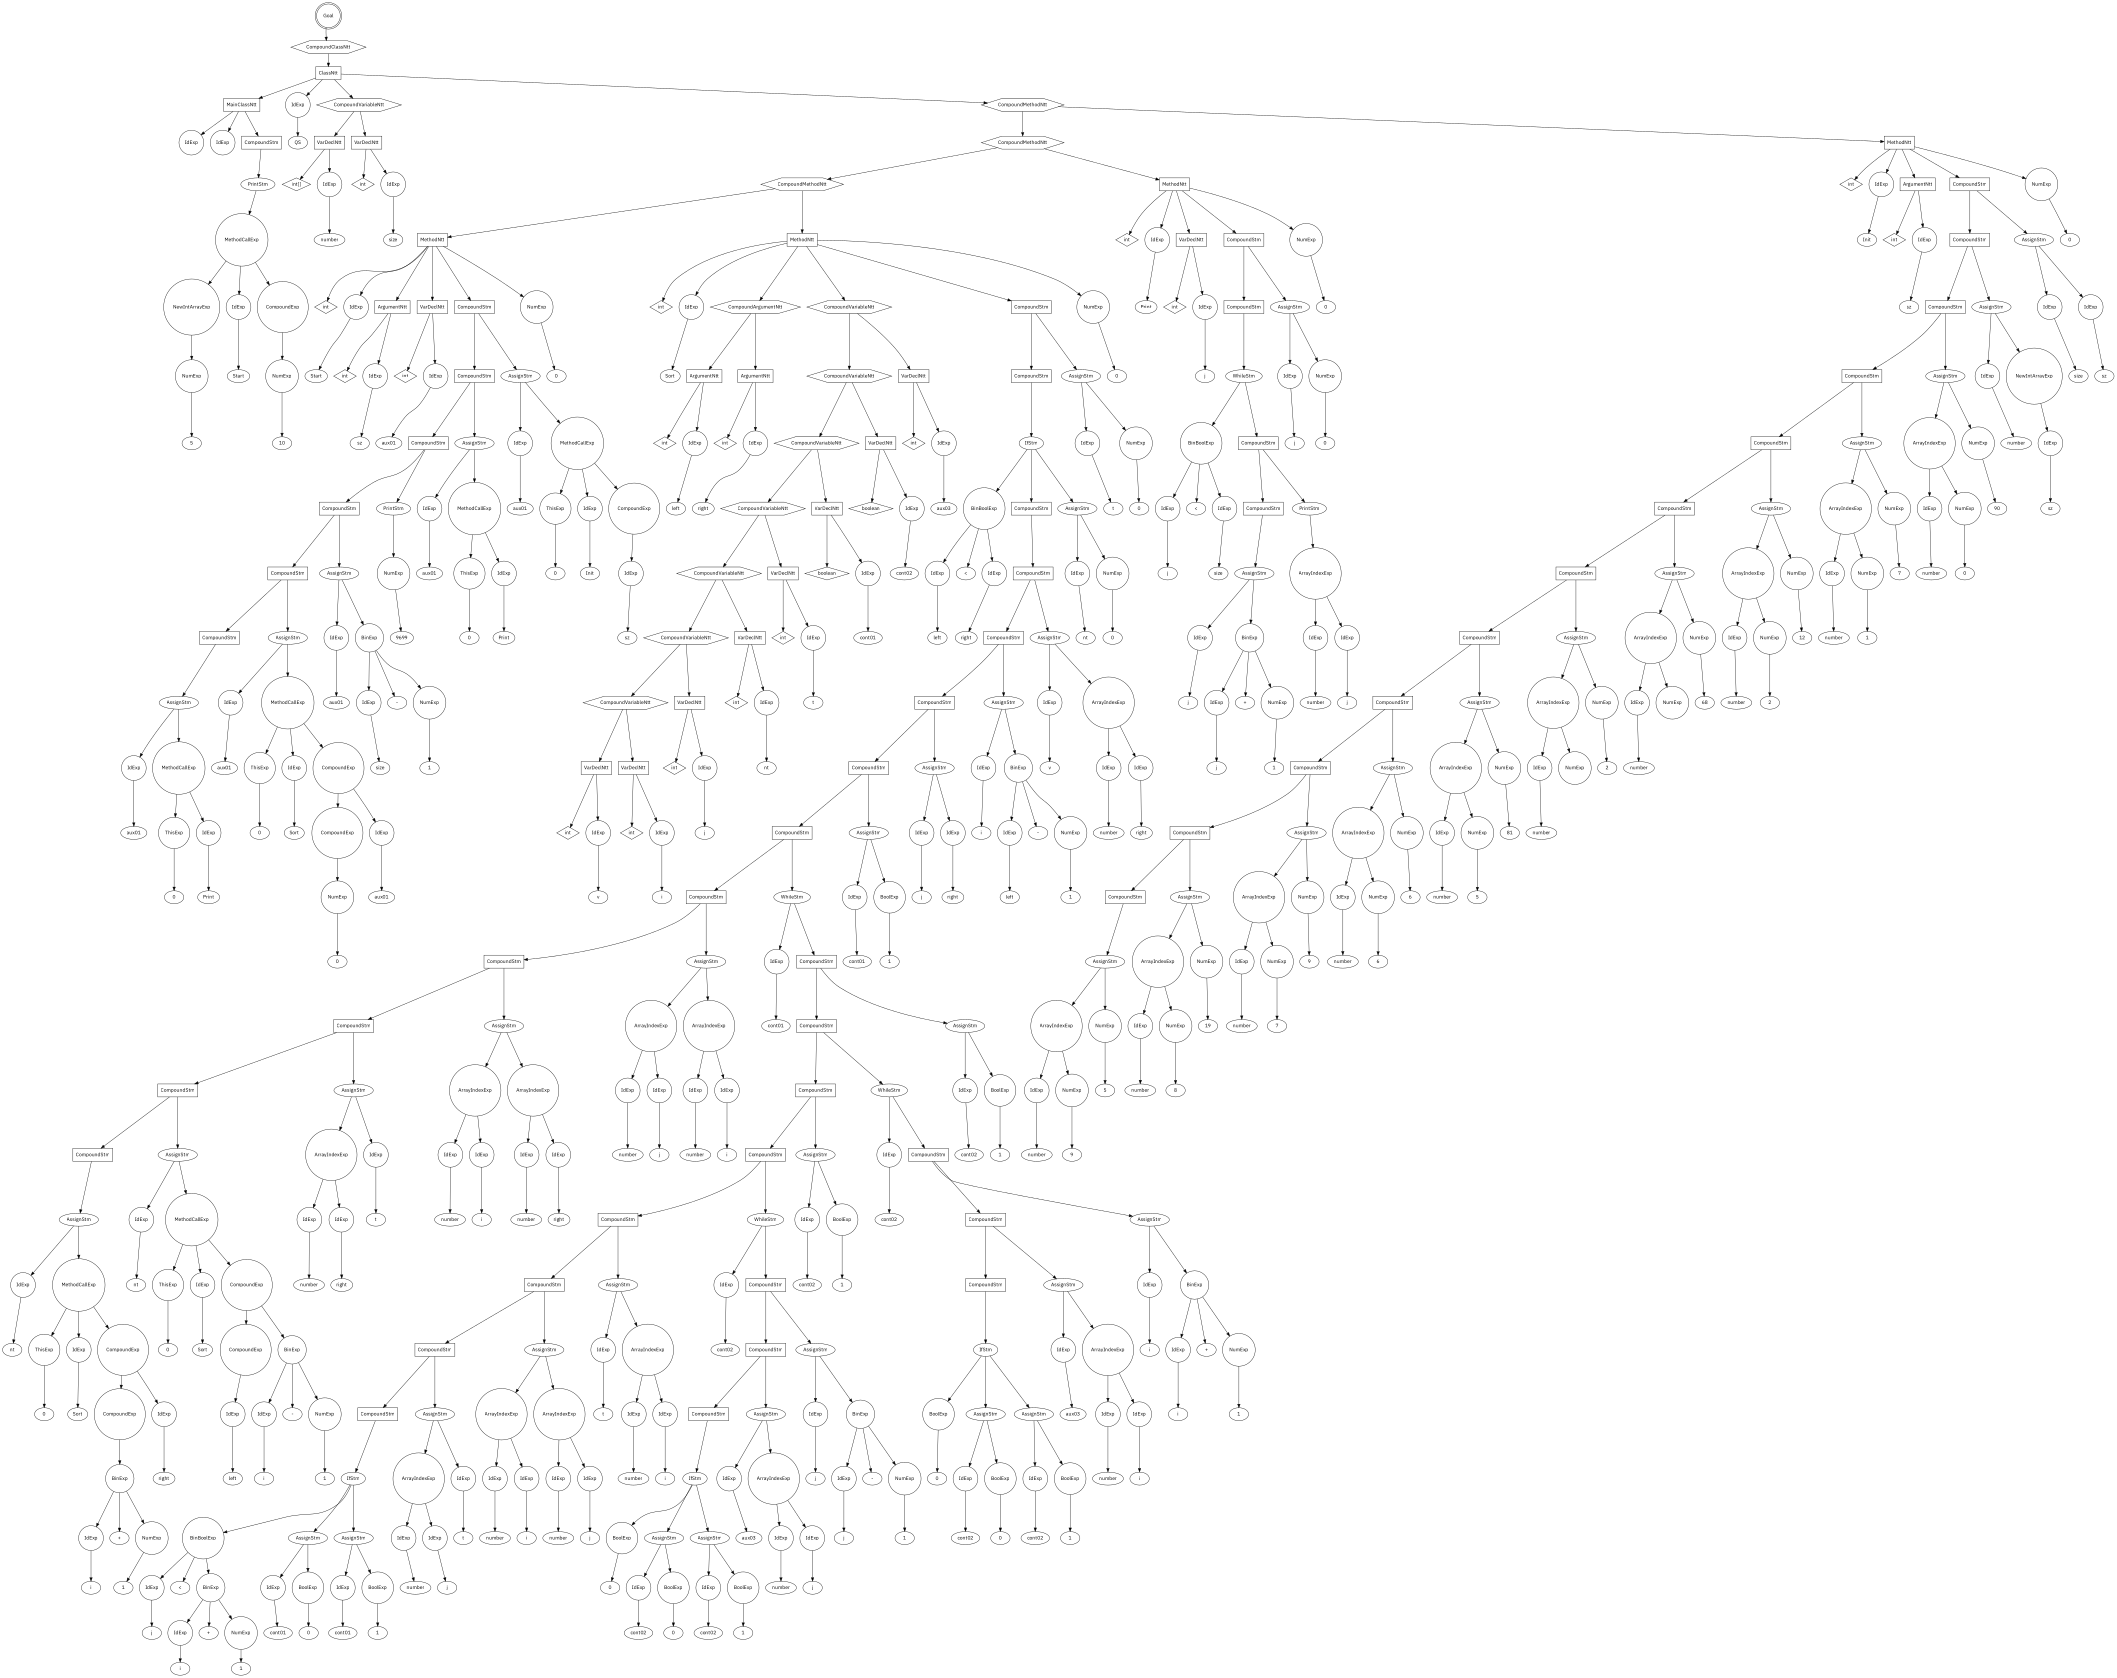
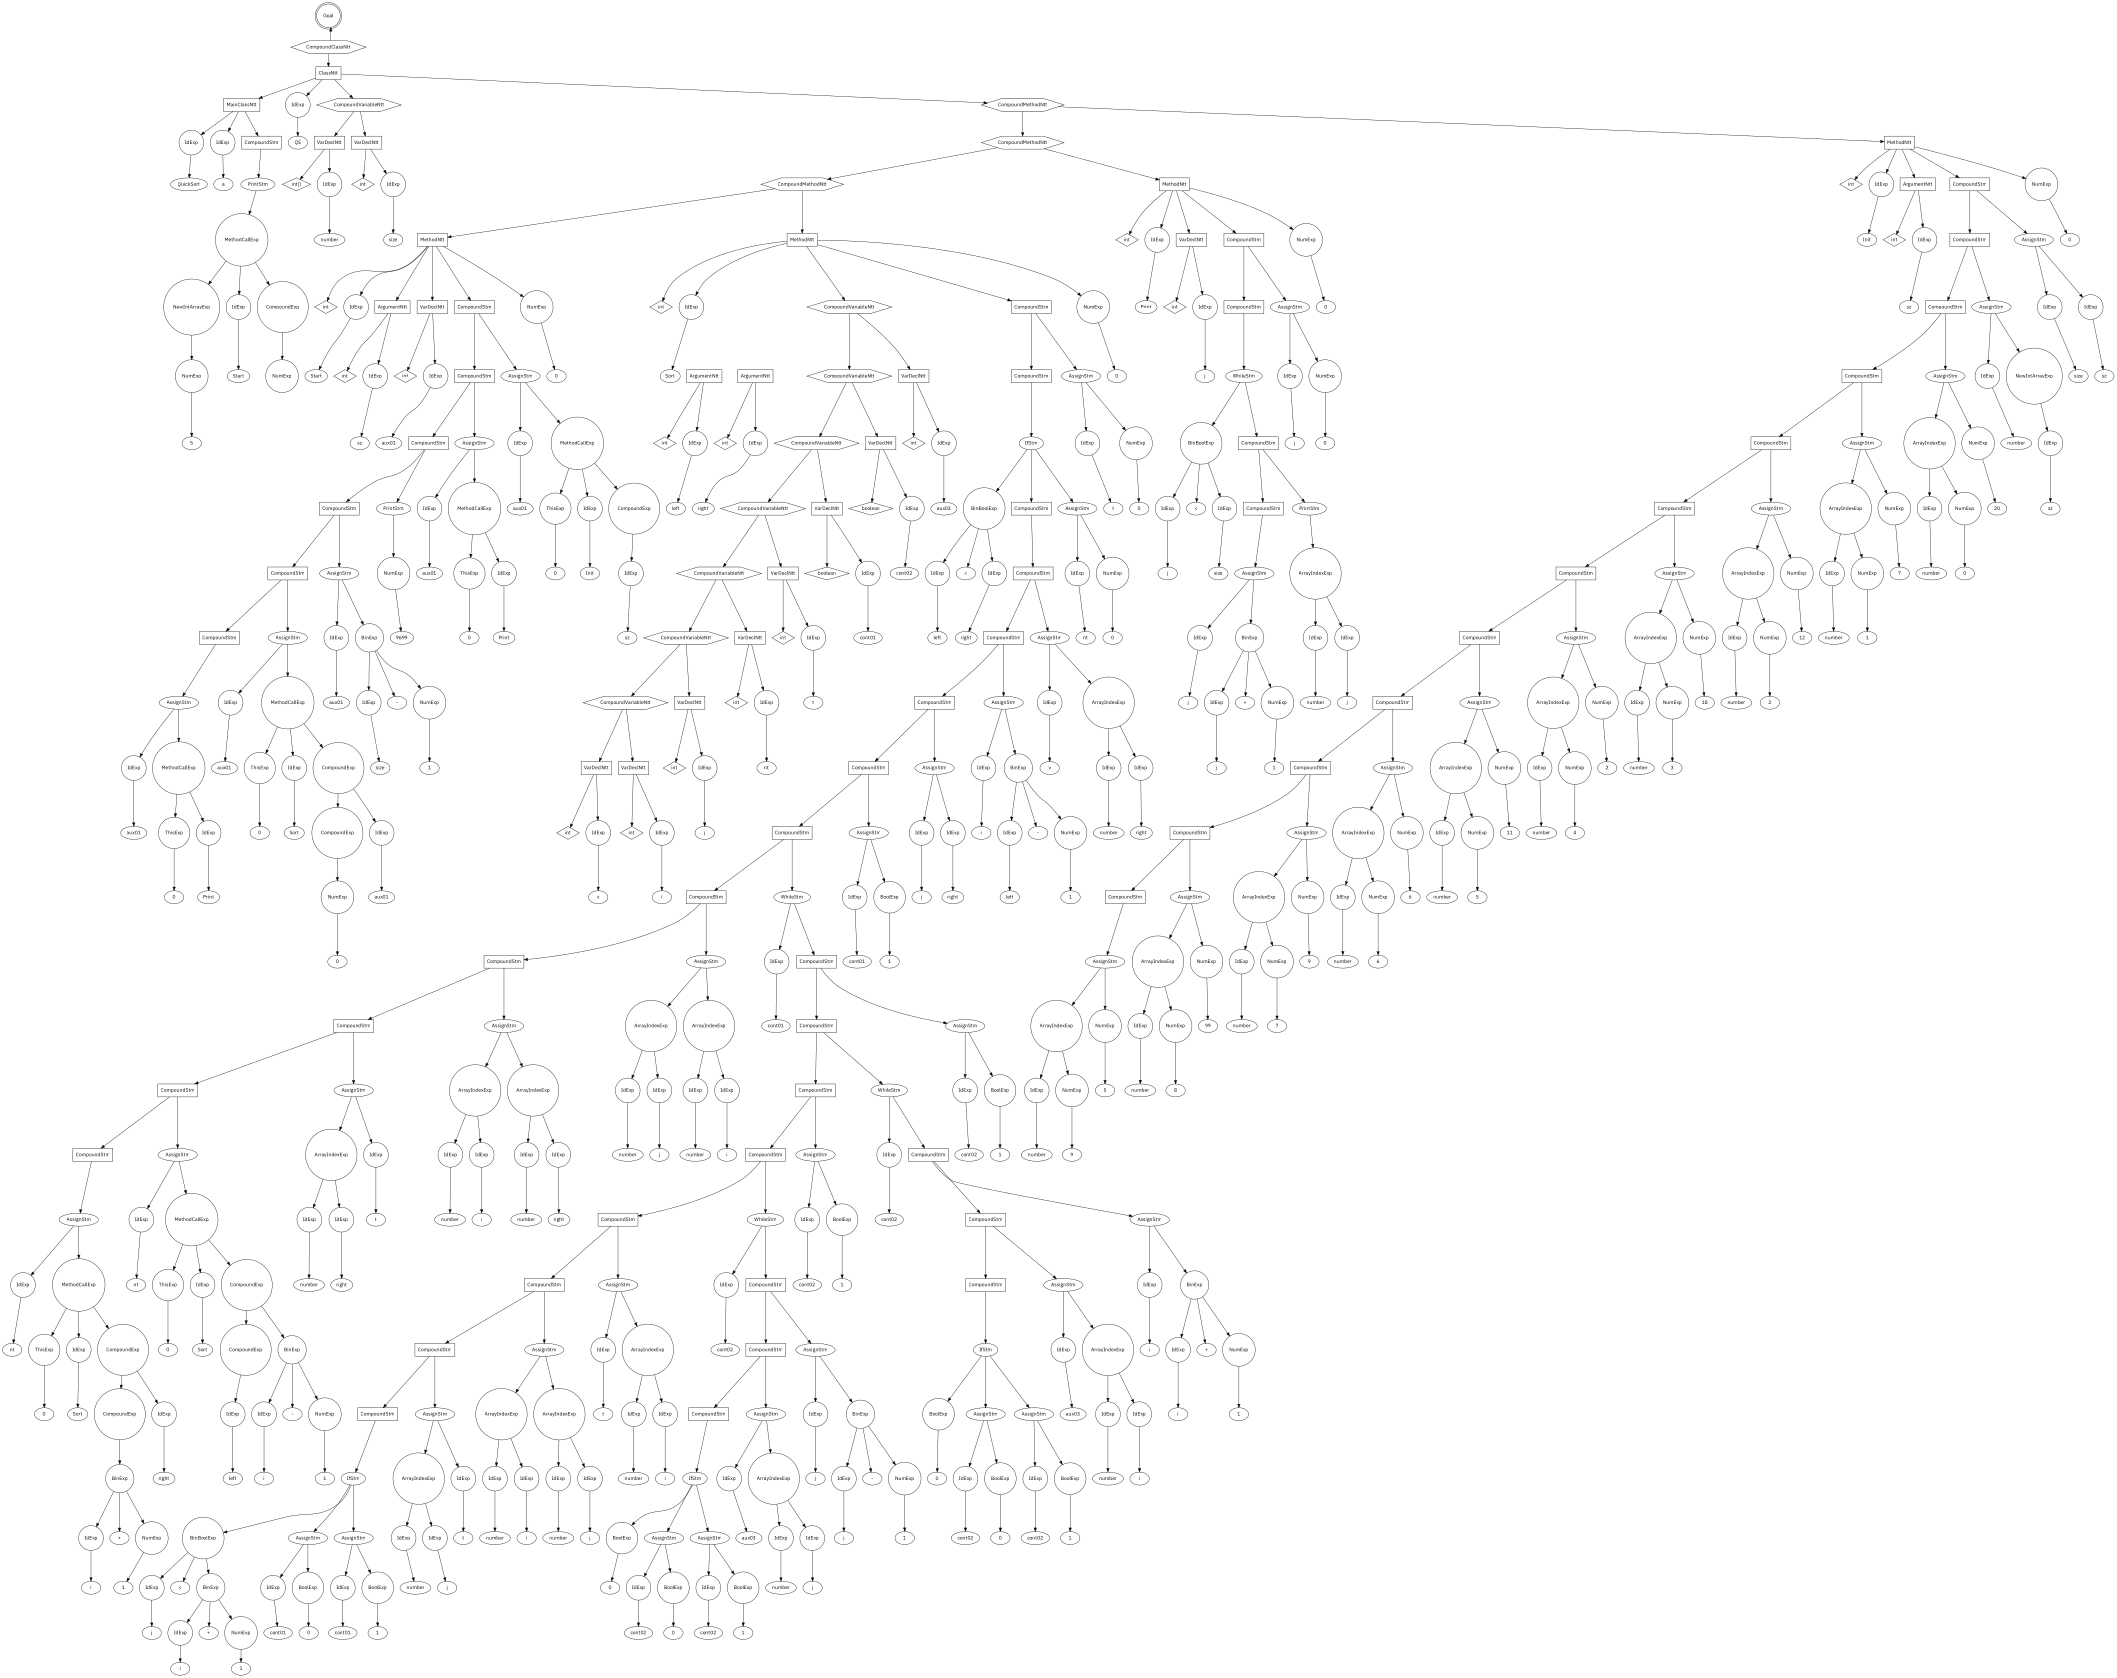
(326, 32) -> (331, 36)
none -> (189, 184)
none -> (223, 184)
(755, 307) -> none
(282, 443) -> none
(1997, 509) -> (1997, 509)
(1705, 703) -> (1705, 703)
none -> (1672, 768)
(1510, 833) -> (1510, 833)
none -> (1575, 833)
(1208, 1026) -> (1208, 1026)
